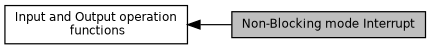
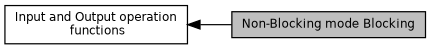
(329, 25) -> (329, 25)
